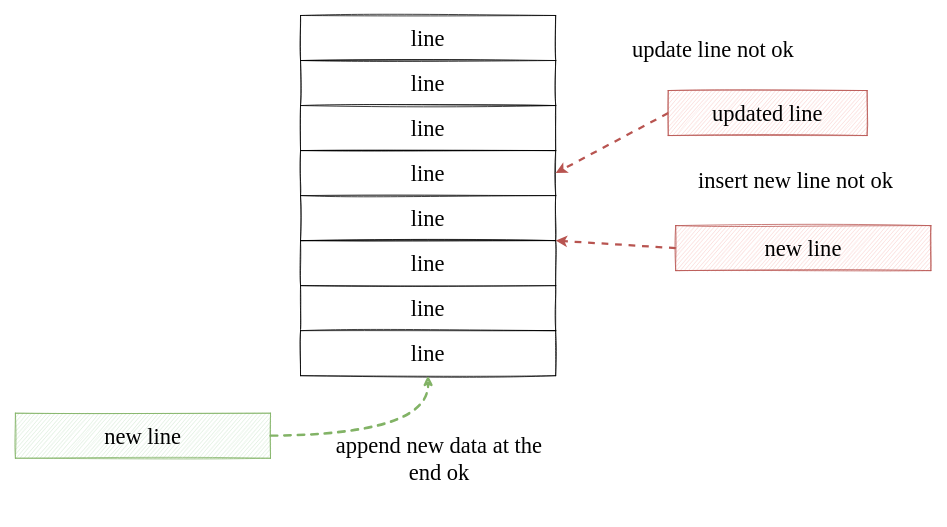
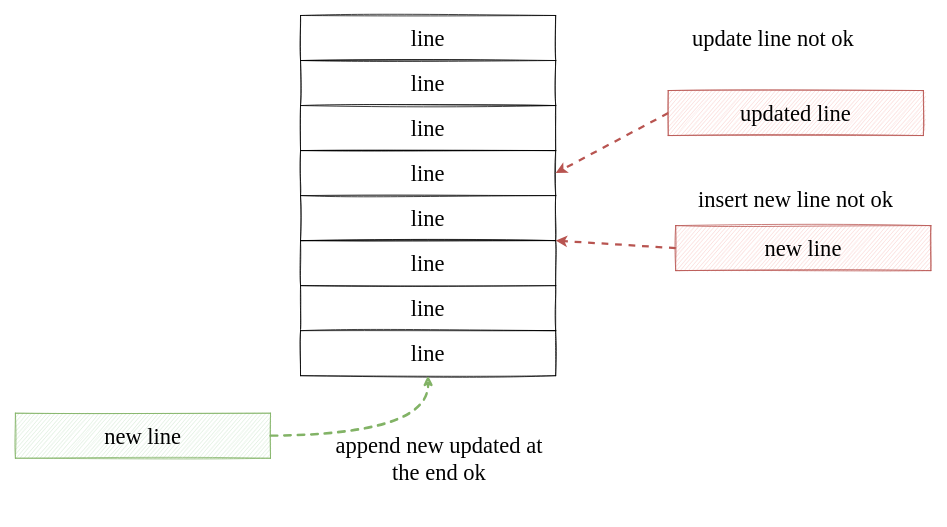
(713, 49) -> (773, 38)
(767, 113) -> (795, 113)
(795, 180) -> (795, 199)
(439, 458) -> (439, 458)
